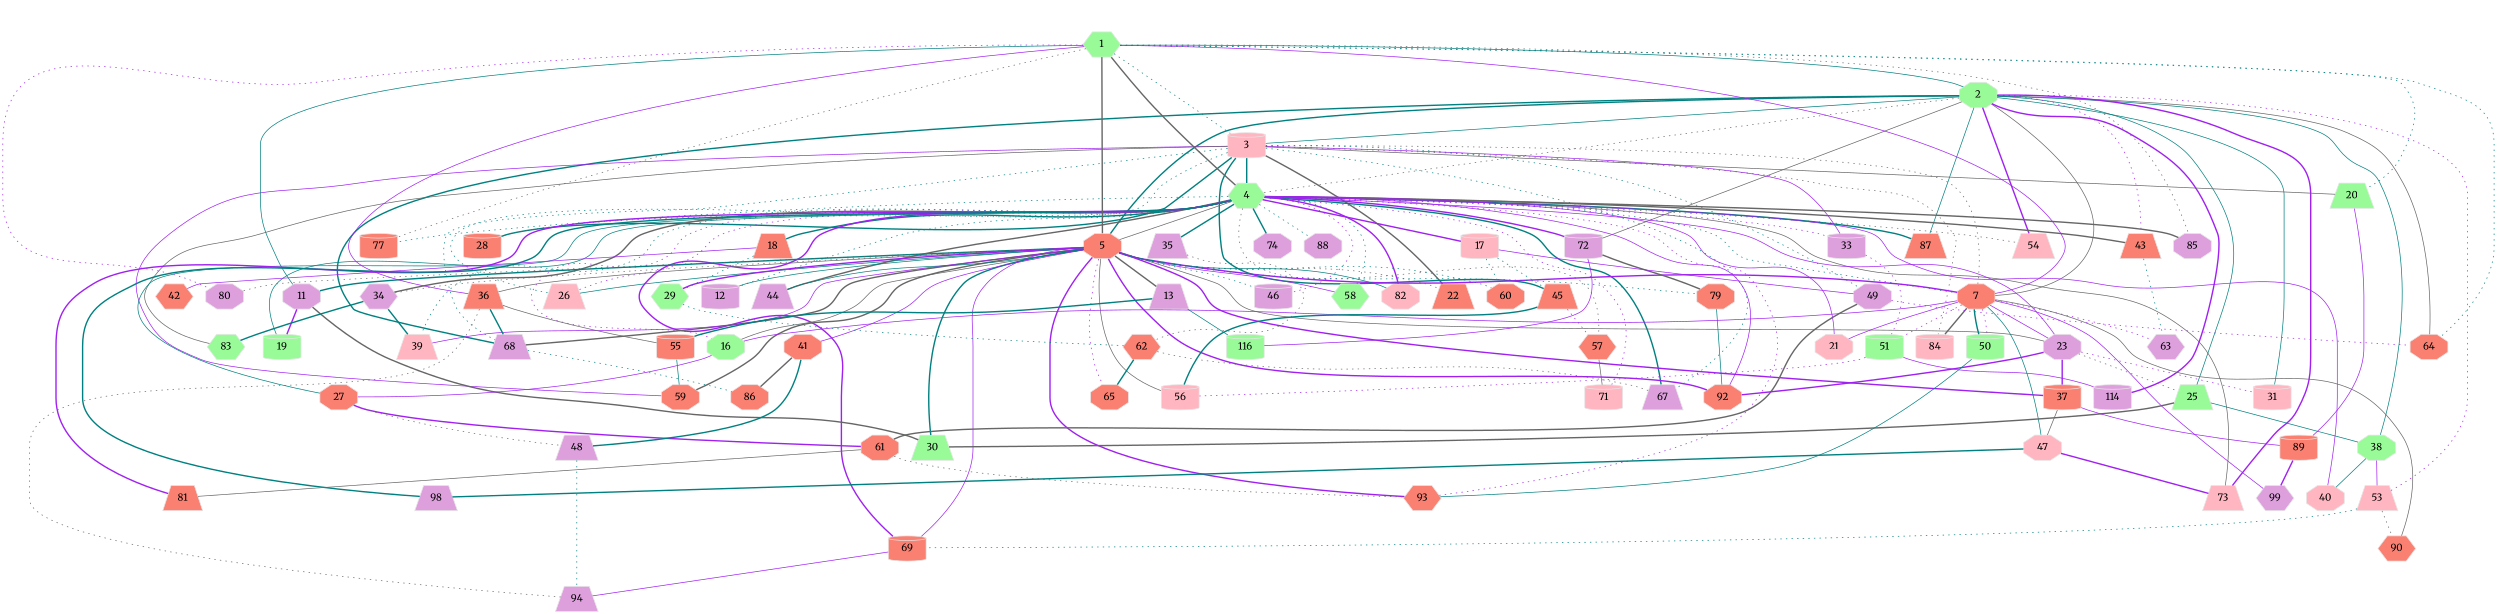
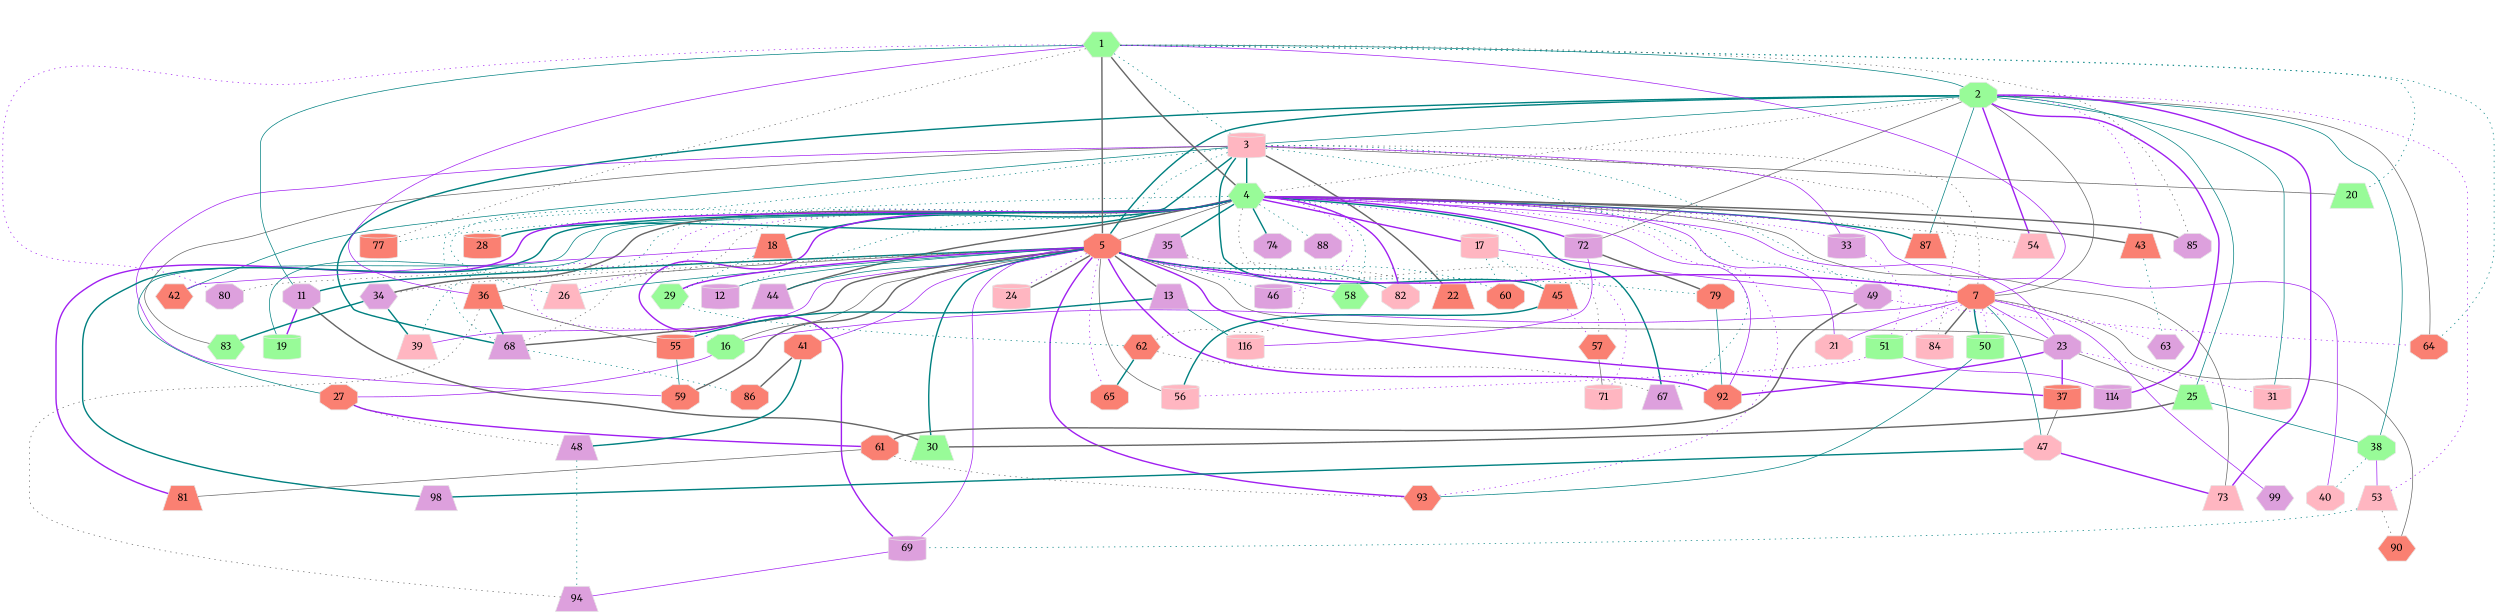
none -> (703, 195)
(866, 216) -> (753, 232)
none -> (1011, 296)
(1245, 347) -> (1245, 347)
(2118, 369) -> (2118, 369)
(2299, 448) -> none
(2351, 473) -> (2351, 473)
(907, 548) -> (907, 548)
